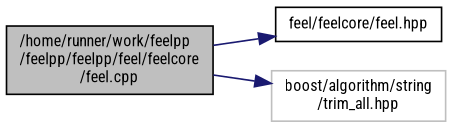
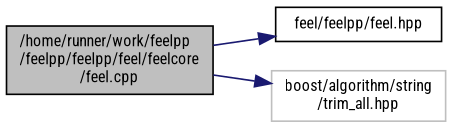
(359, 24) -> (359, 24)
